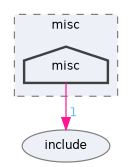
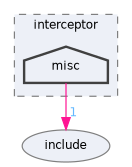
(66, 26) -> (66, 26)
